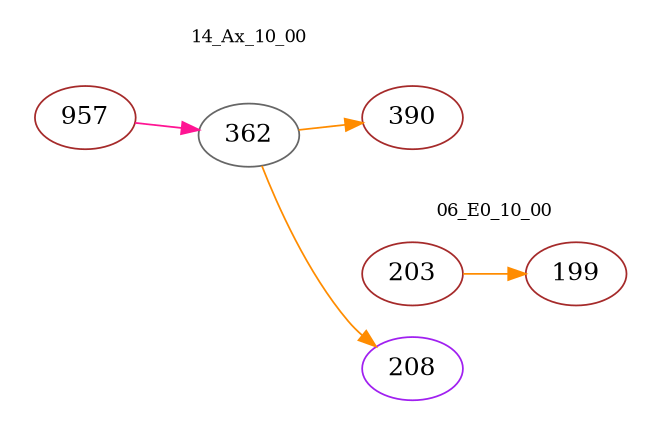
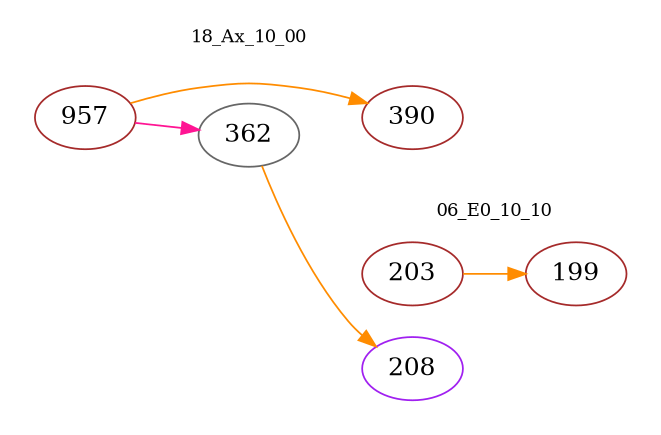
(249, 38) -> (249, 38)
(322, 127) -> (240, 84)
(494, 212) -> (494, 212)
